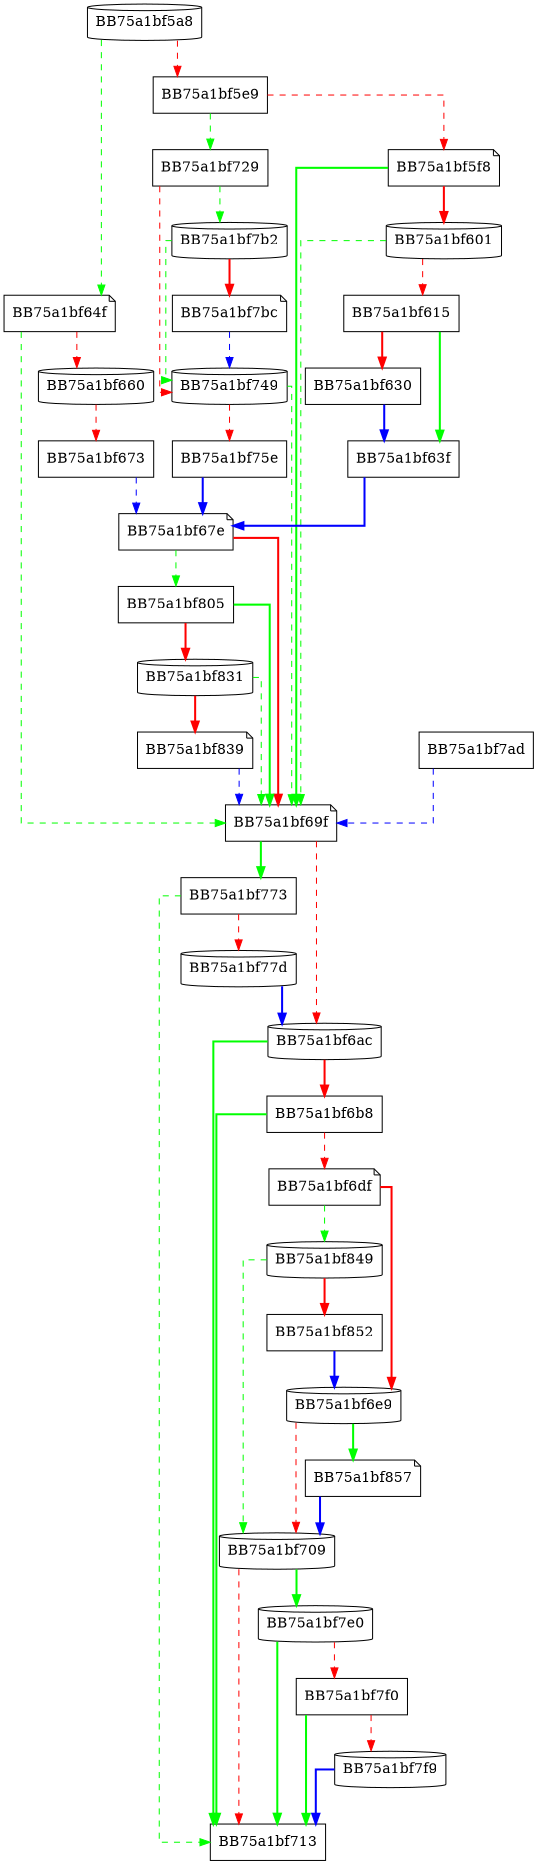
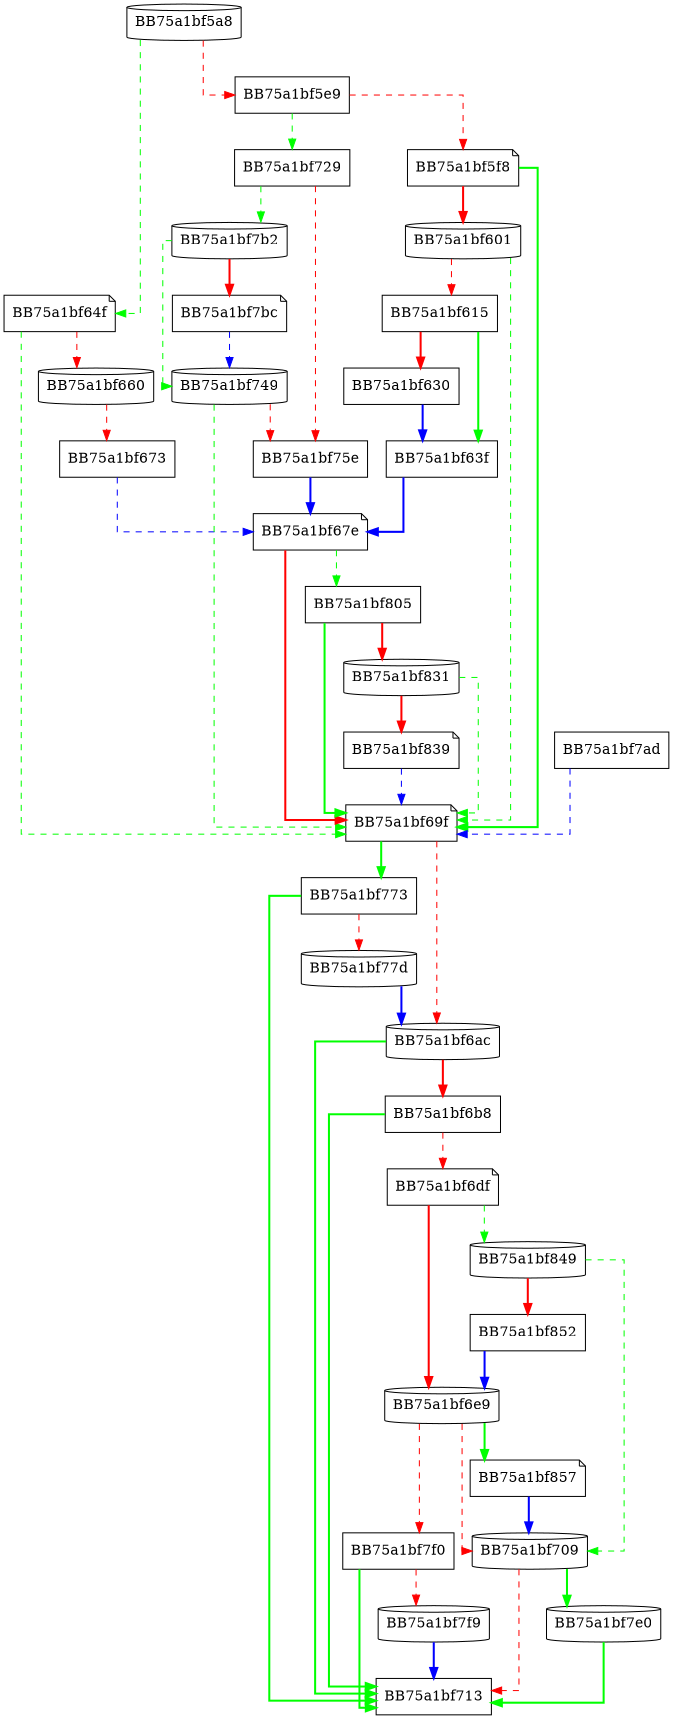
(160, 290) -> (315, 308)
(159, 1379) -> (269, 1331)
(334, 1655) -> (419, 1473)
